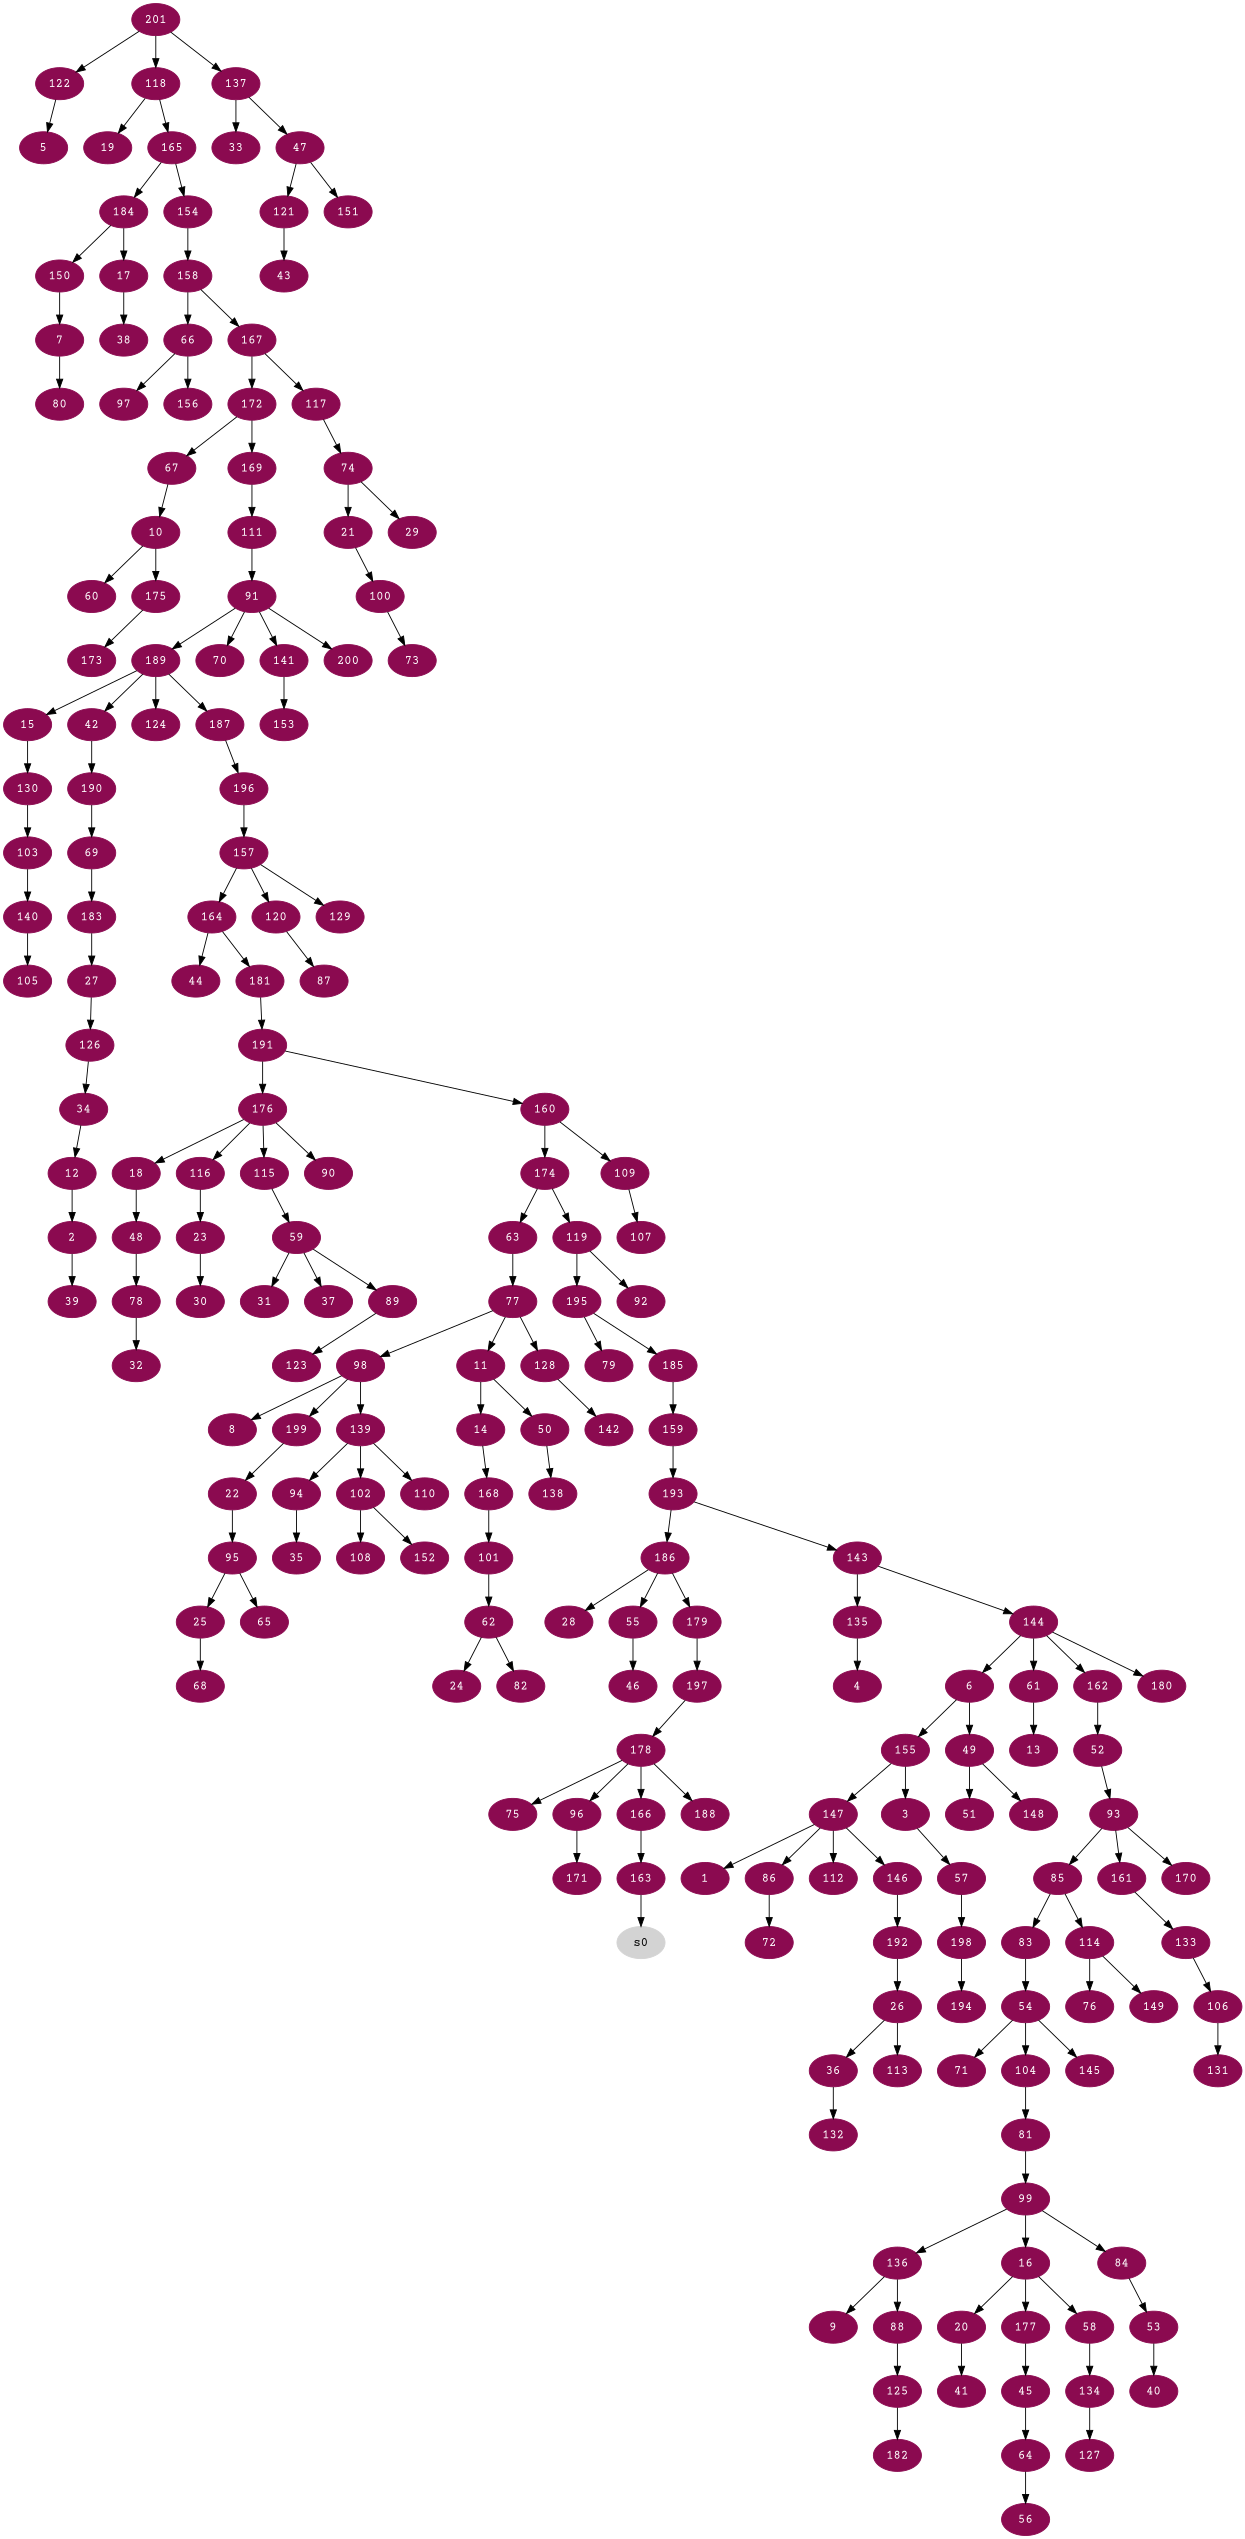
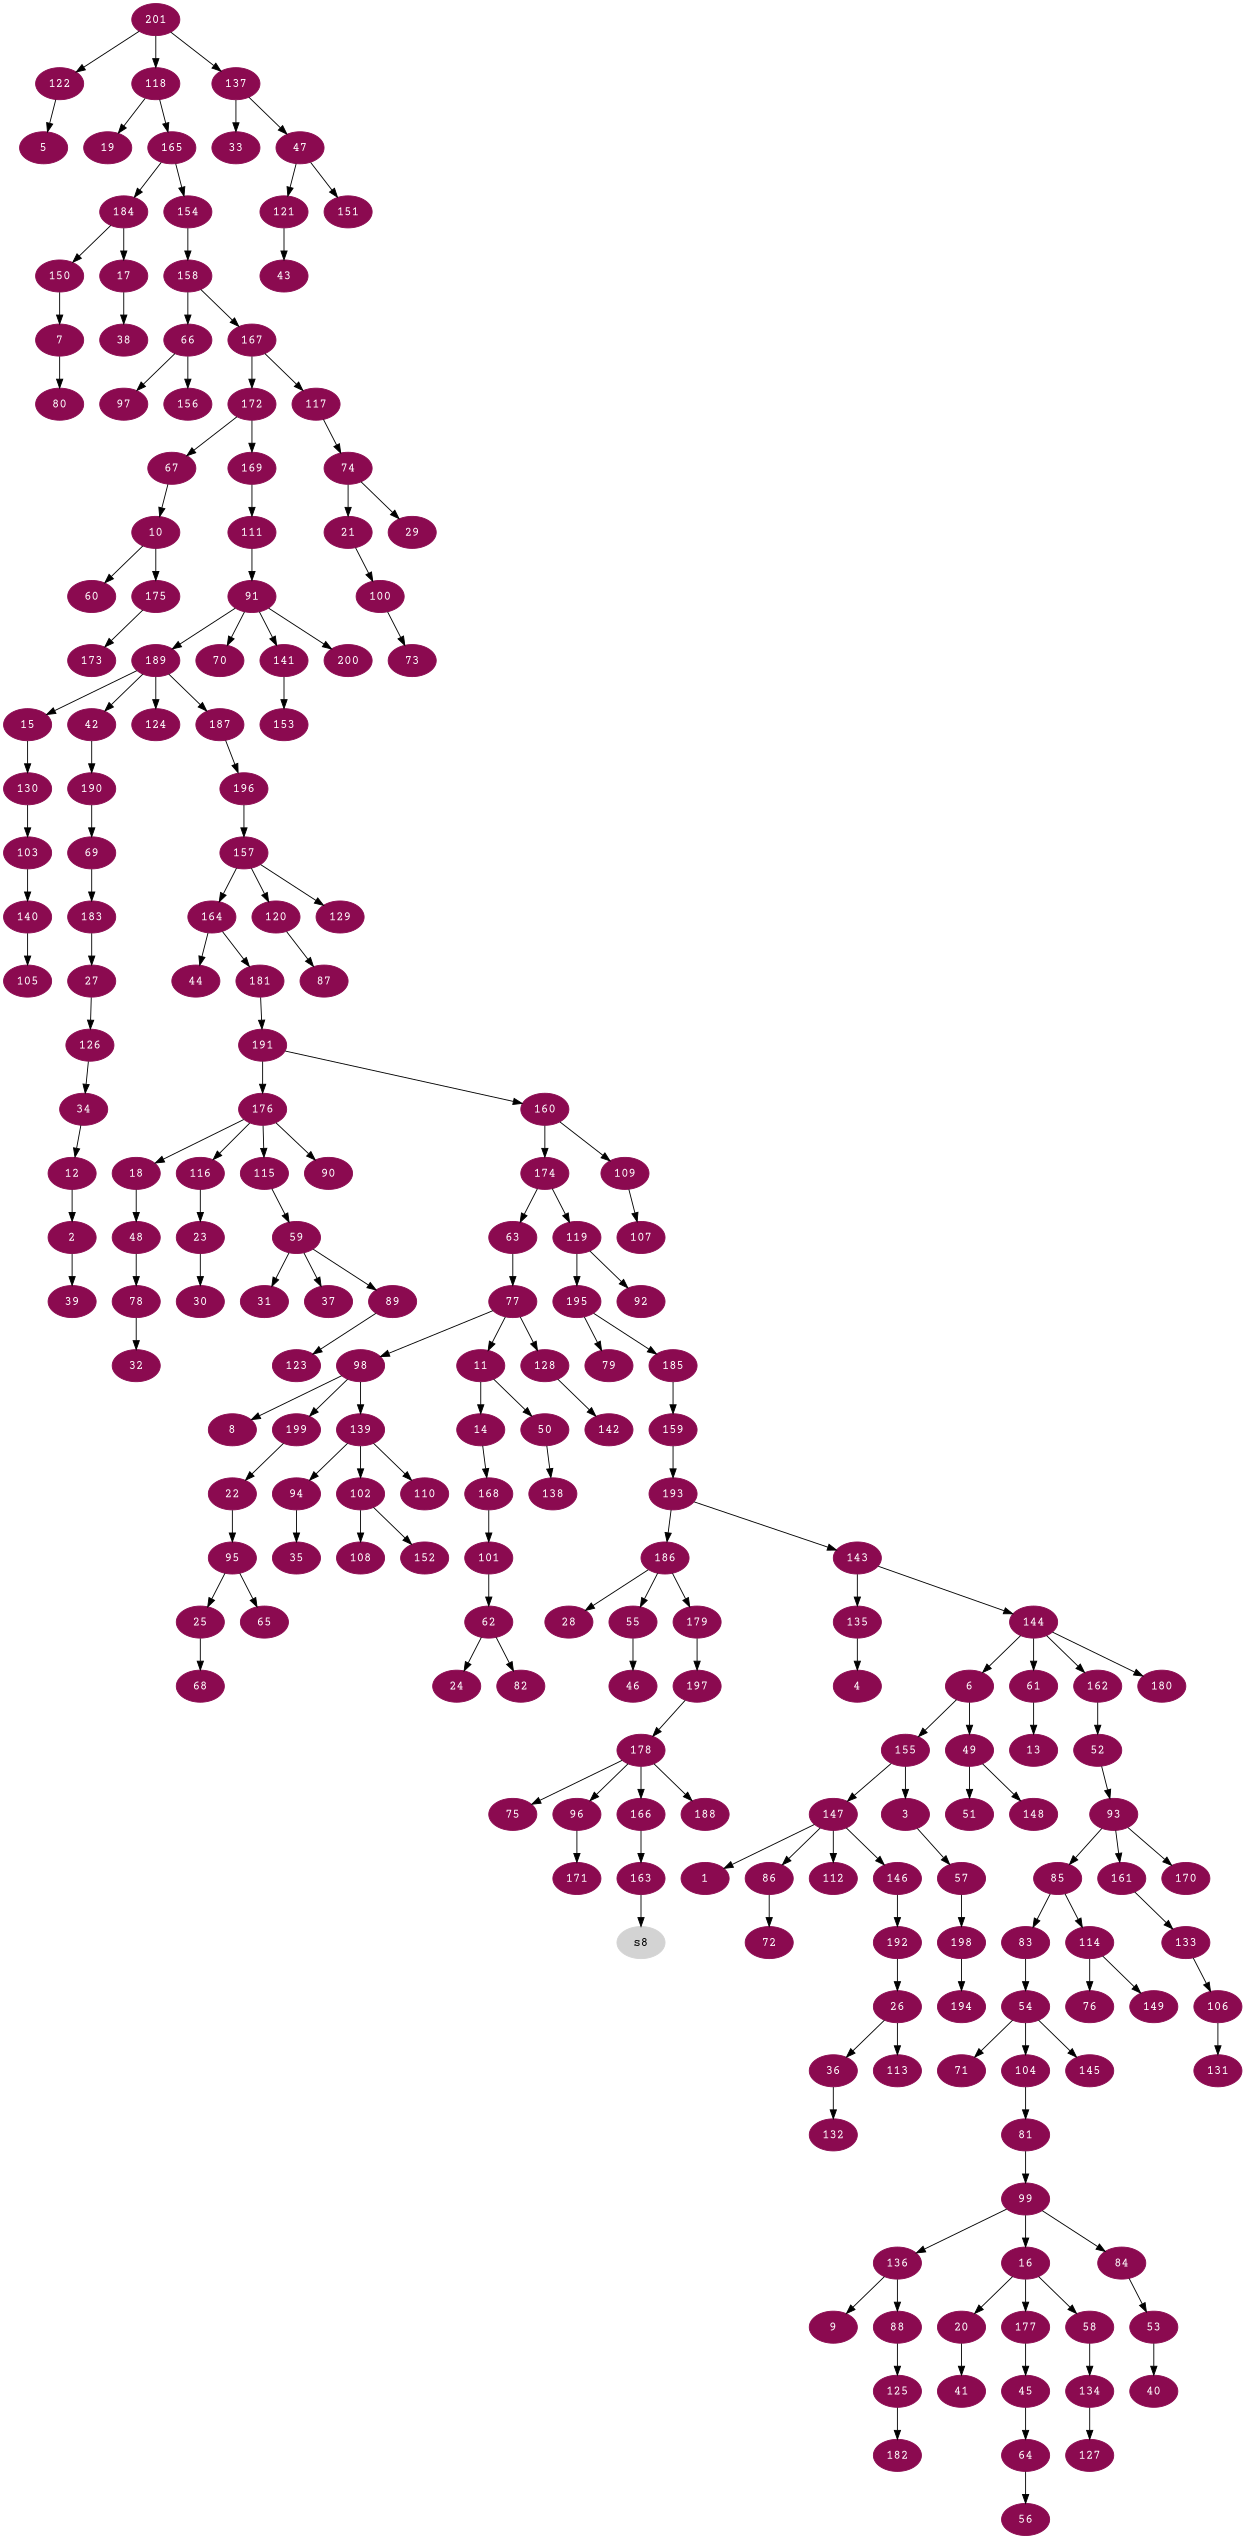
(641, 1943) -> (641, 1943)
